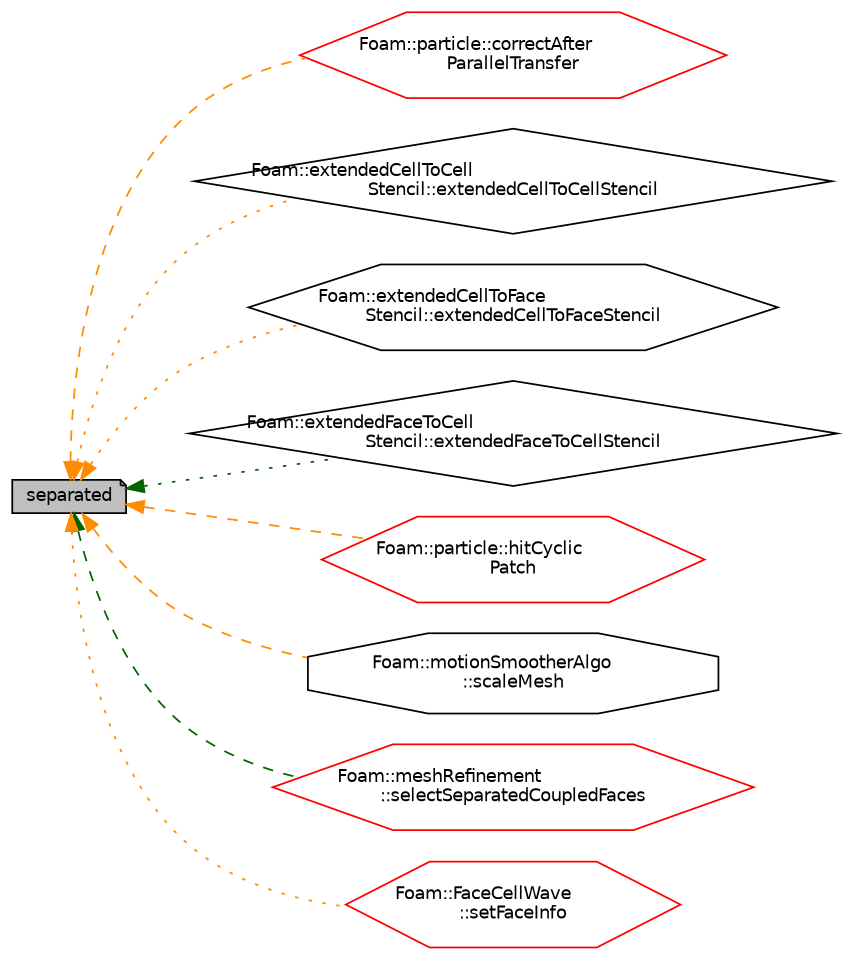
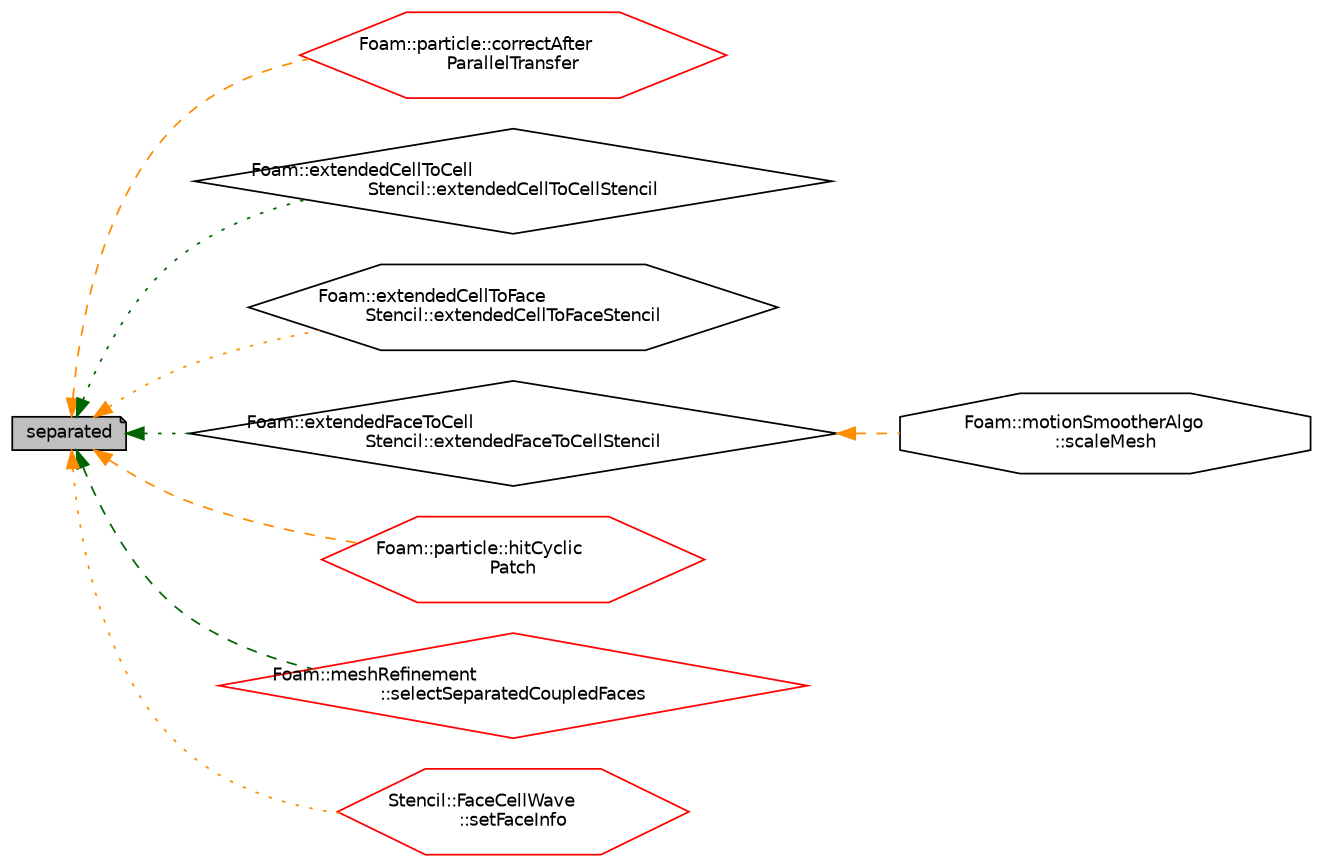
(147, 295) -> (166, 268)
(186, 616) -> (878, 433)
(513, 787) -> (513, 686)
(513, 905) -> (513, 812)
